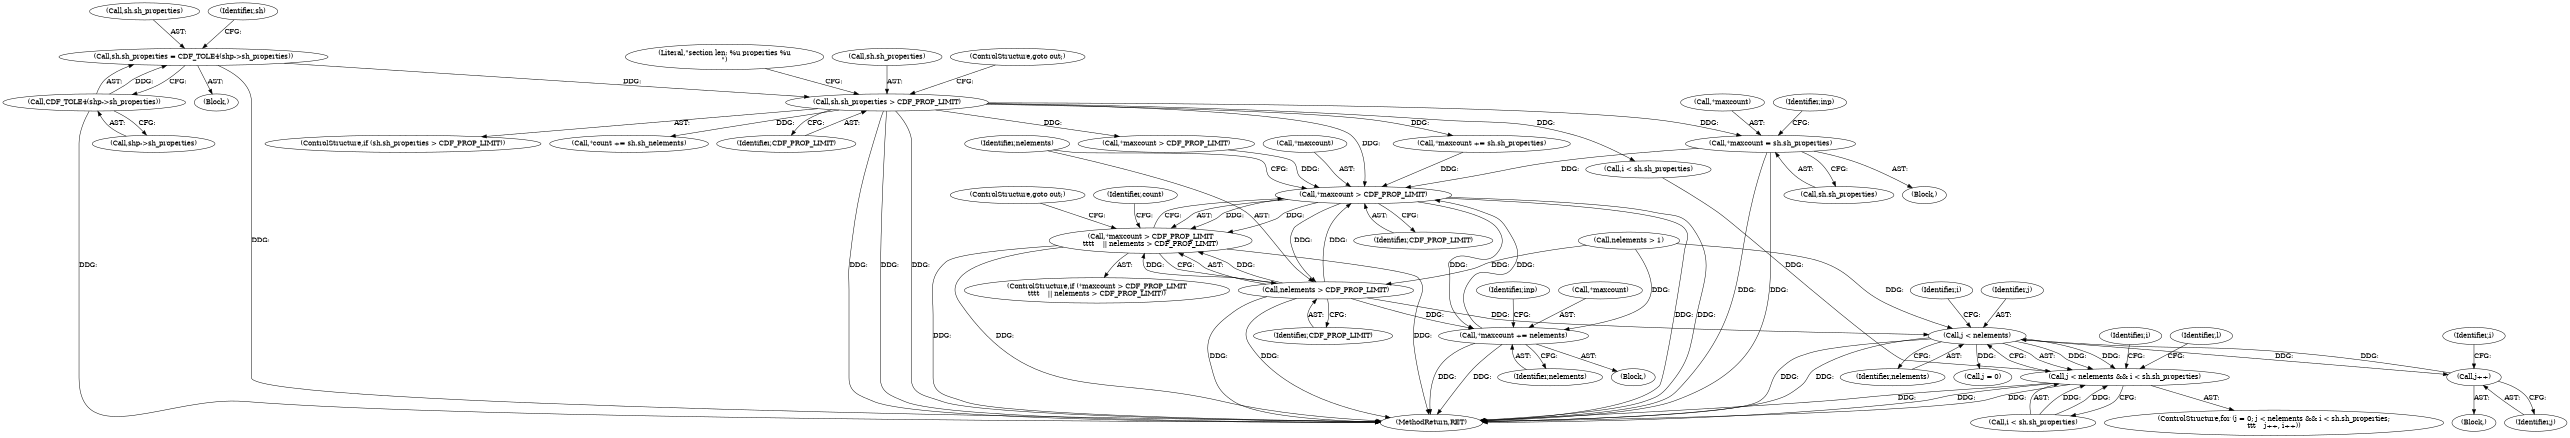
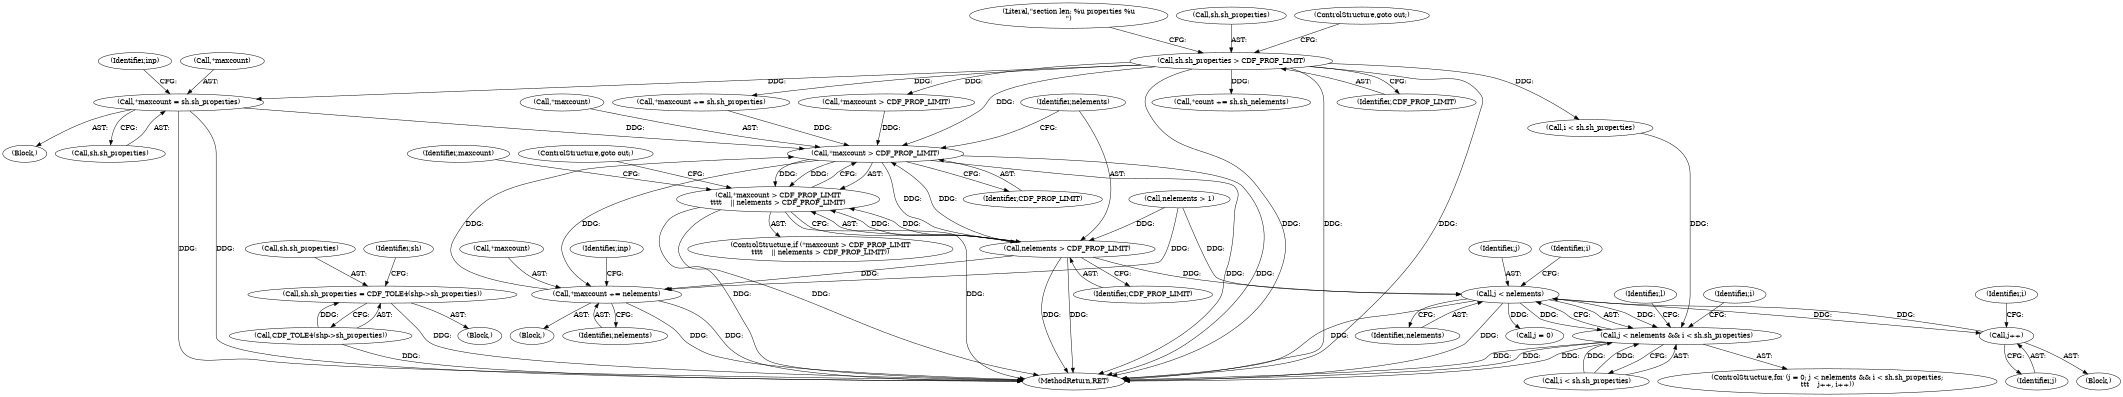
(544, 80) -> none
(154, 144) -> none
(403, 144) -> none
(1135, 195) -> (458, 154)
